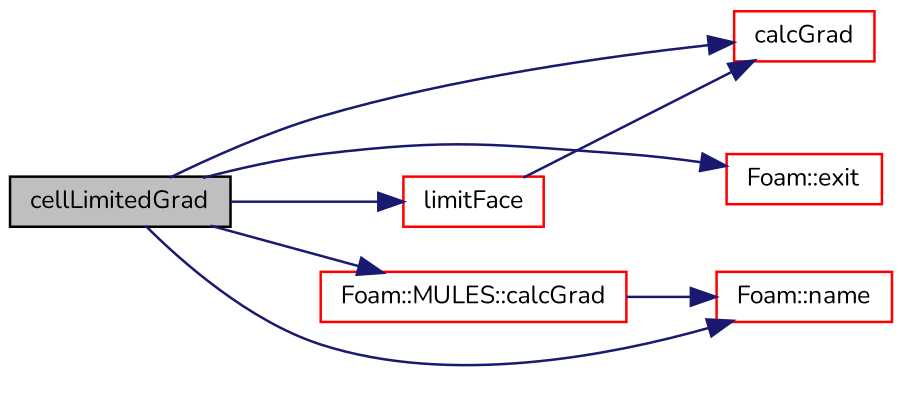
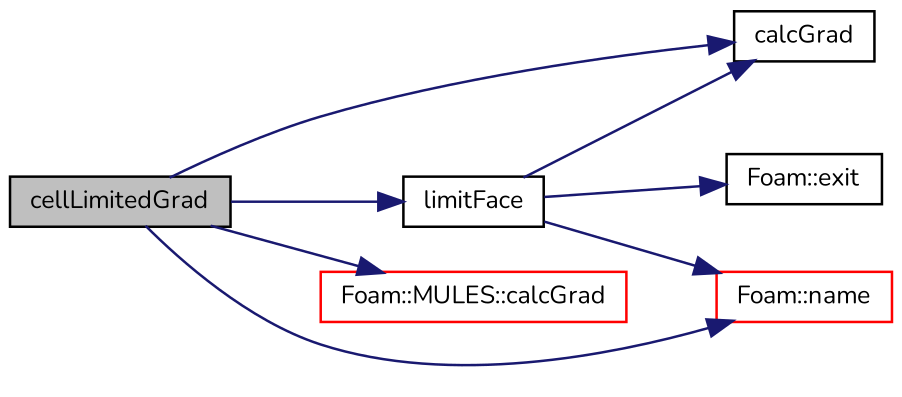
(804, 36) -> (804, 36)
(451, 145) -> (622, 192)
(804, 179) -> (804, 179)
(474, 202) -> (474, 202)
(659, 297) -> (620, 244)
